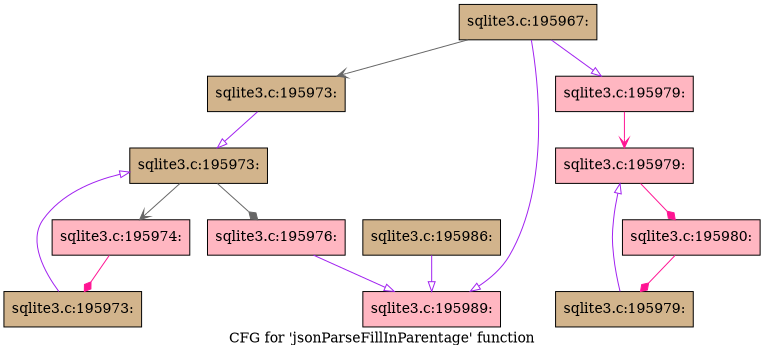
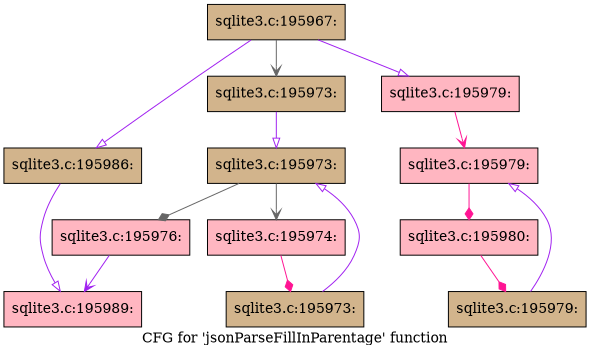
(536, 172) -> (177, 90)
(349, 271) -> (100, 269)
